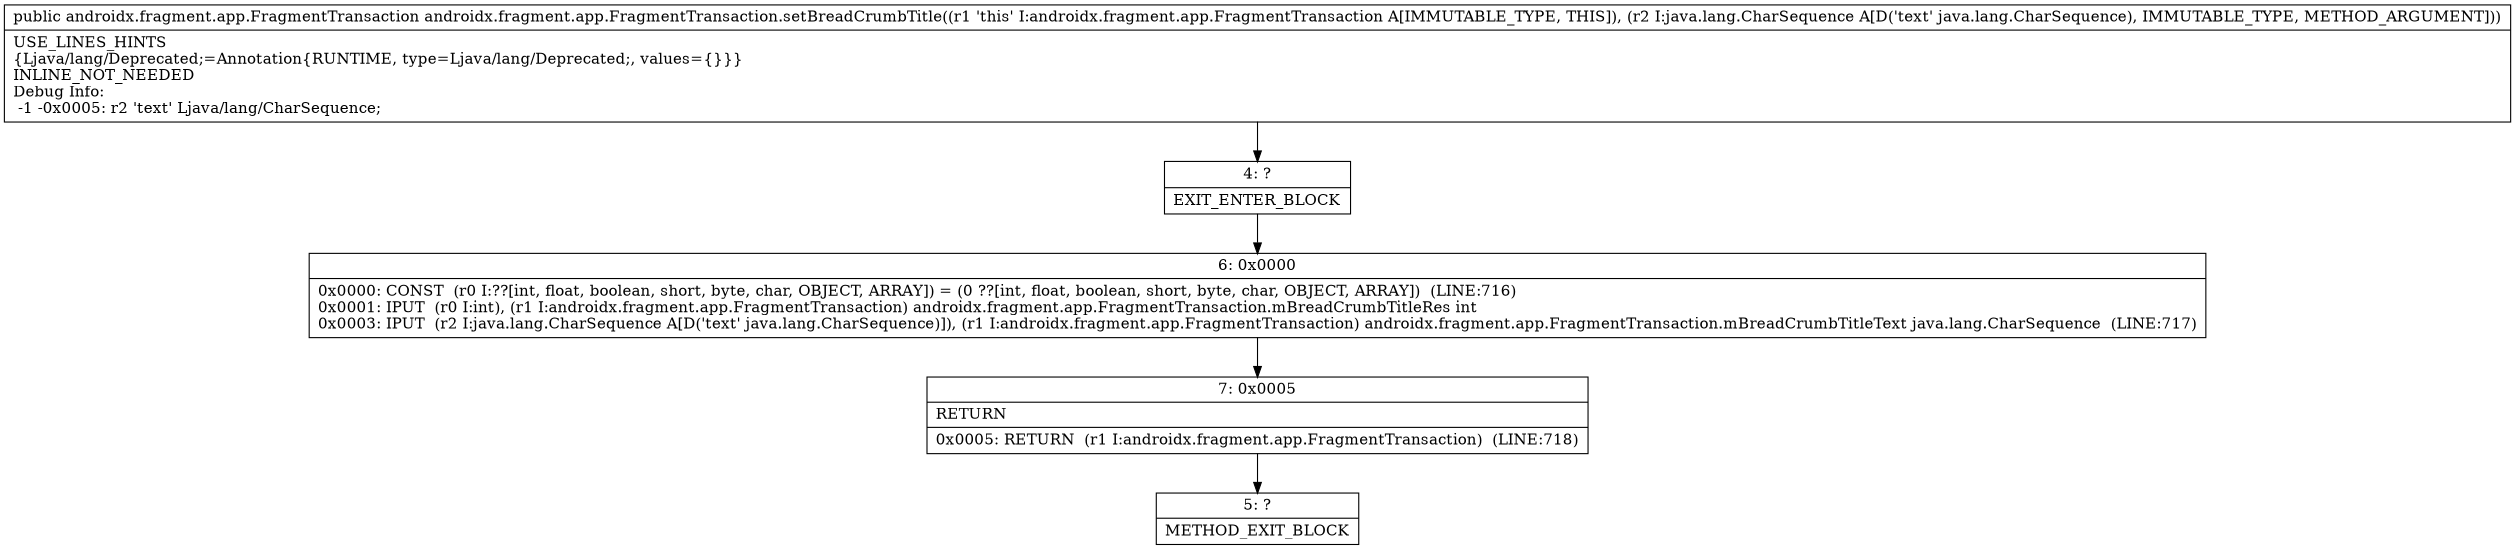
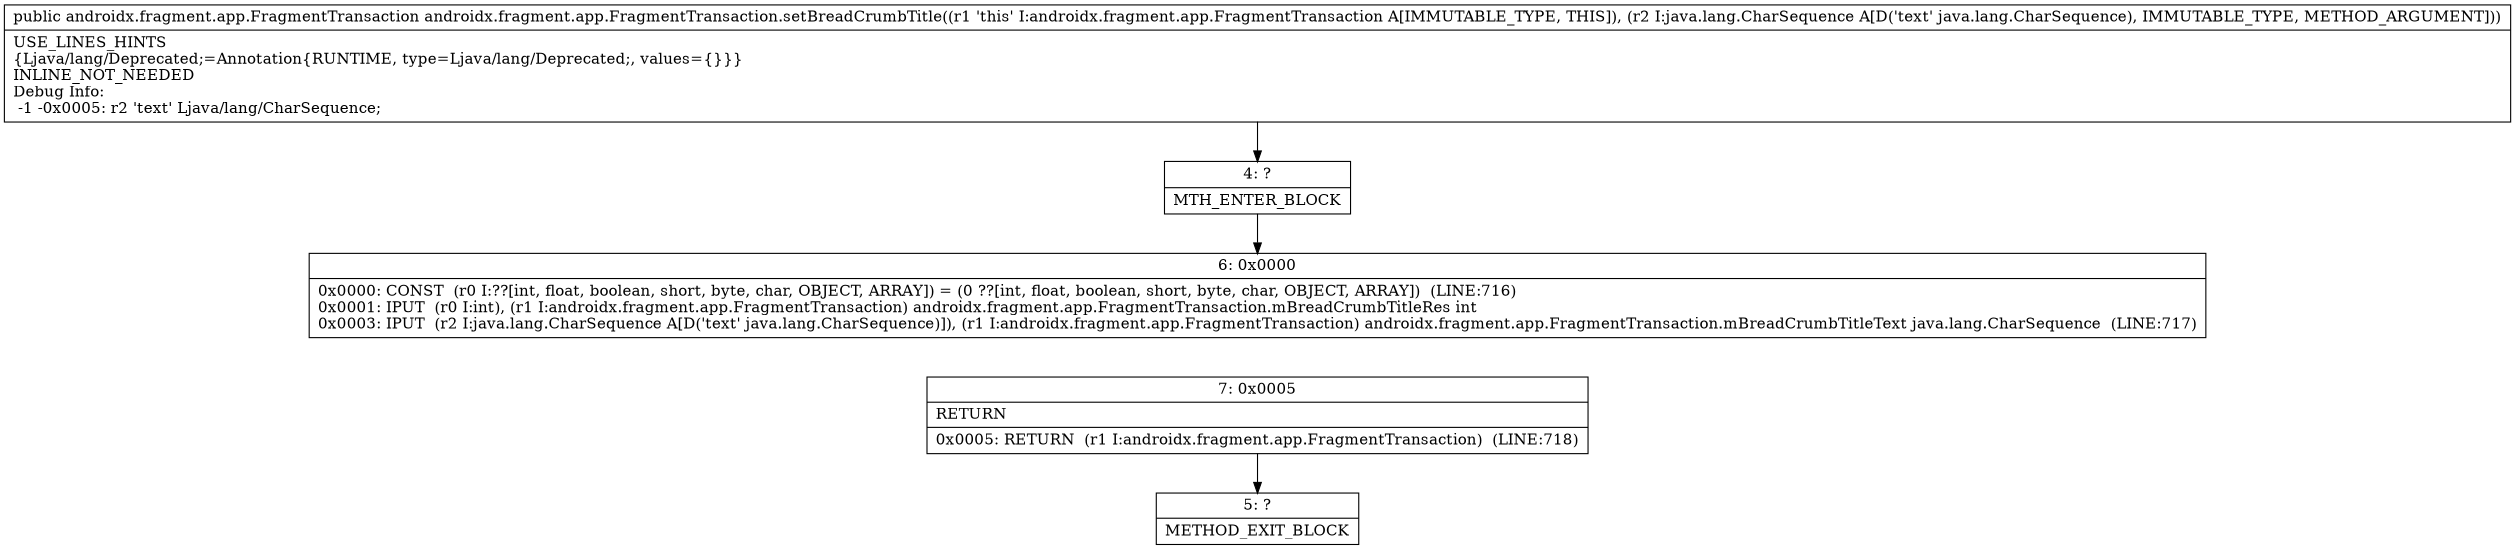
(1257, 200) -> (1258, 200)
(1258, 352) -> none
